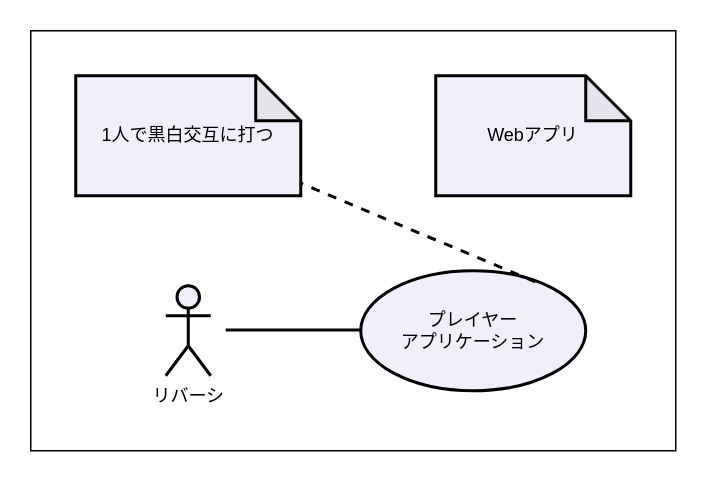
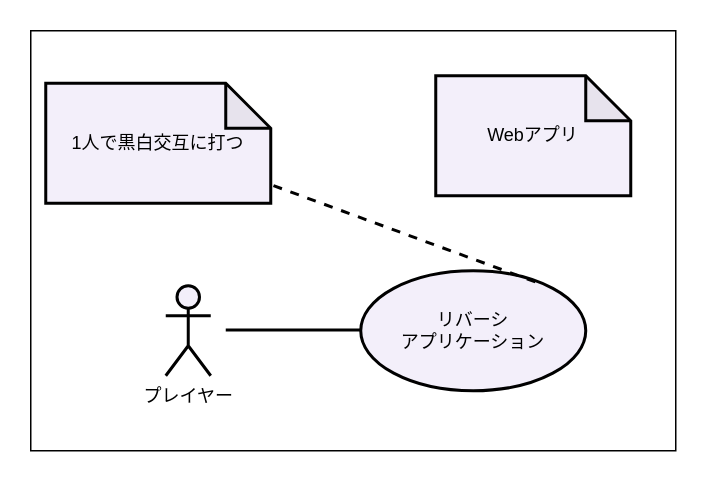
(188, 136) -> (158, 143)
(473, 331) -> (473, 331)
(189, 397) -> (189, 397)
